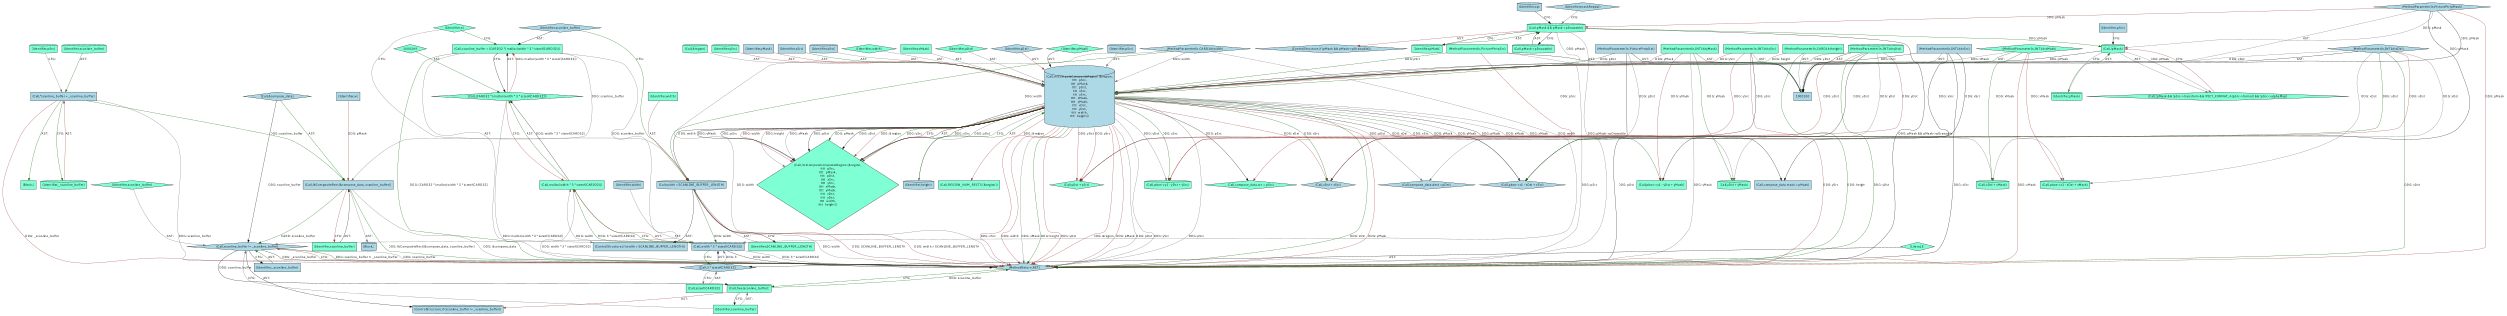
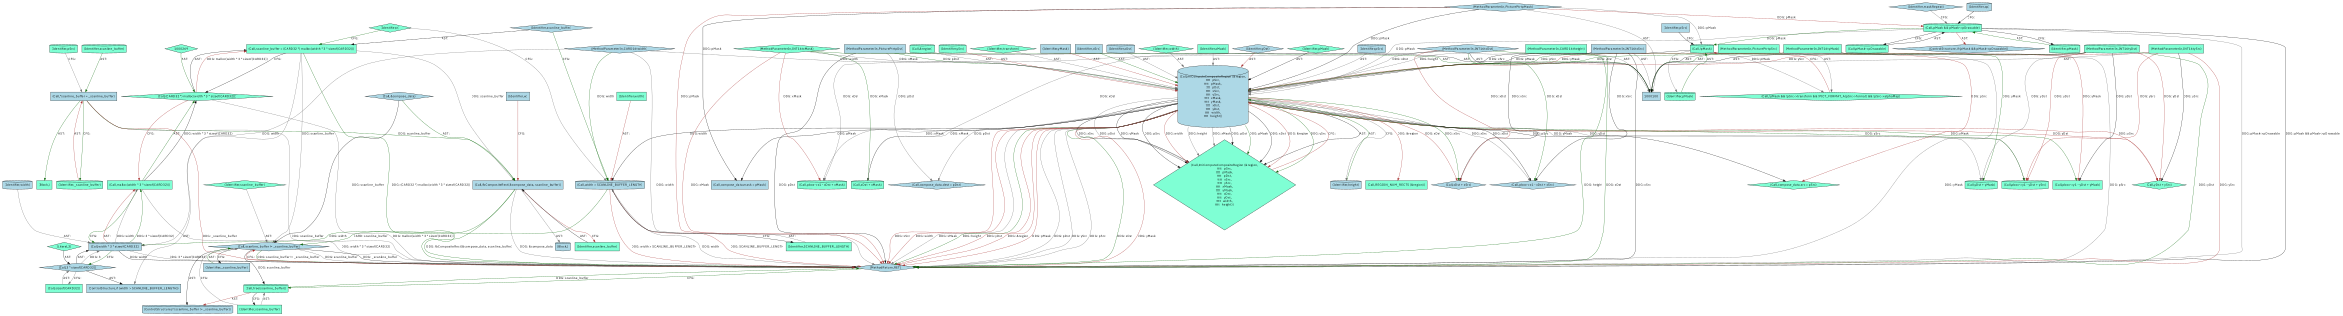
(961, 49) -> (1003, 49)
(358, 134) -> (522, 134)
(692, 219) -> (103, 277)
